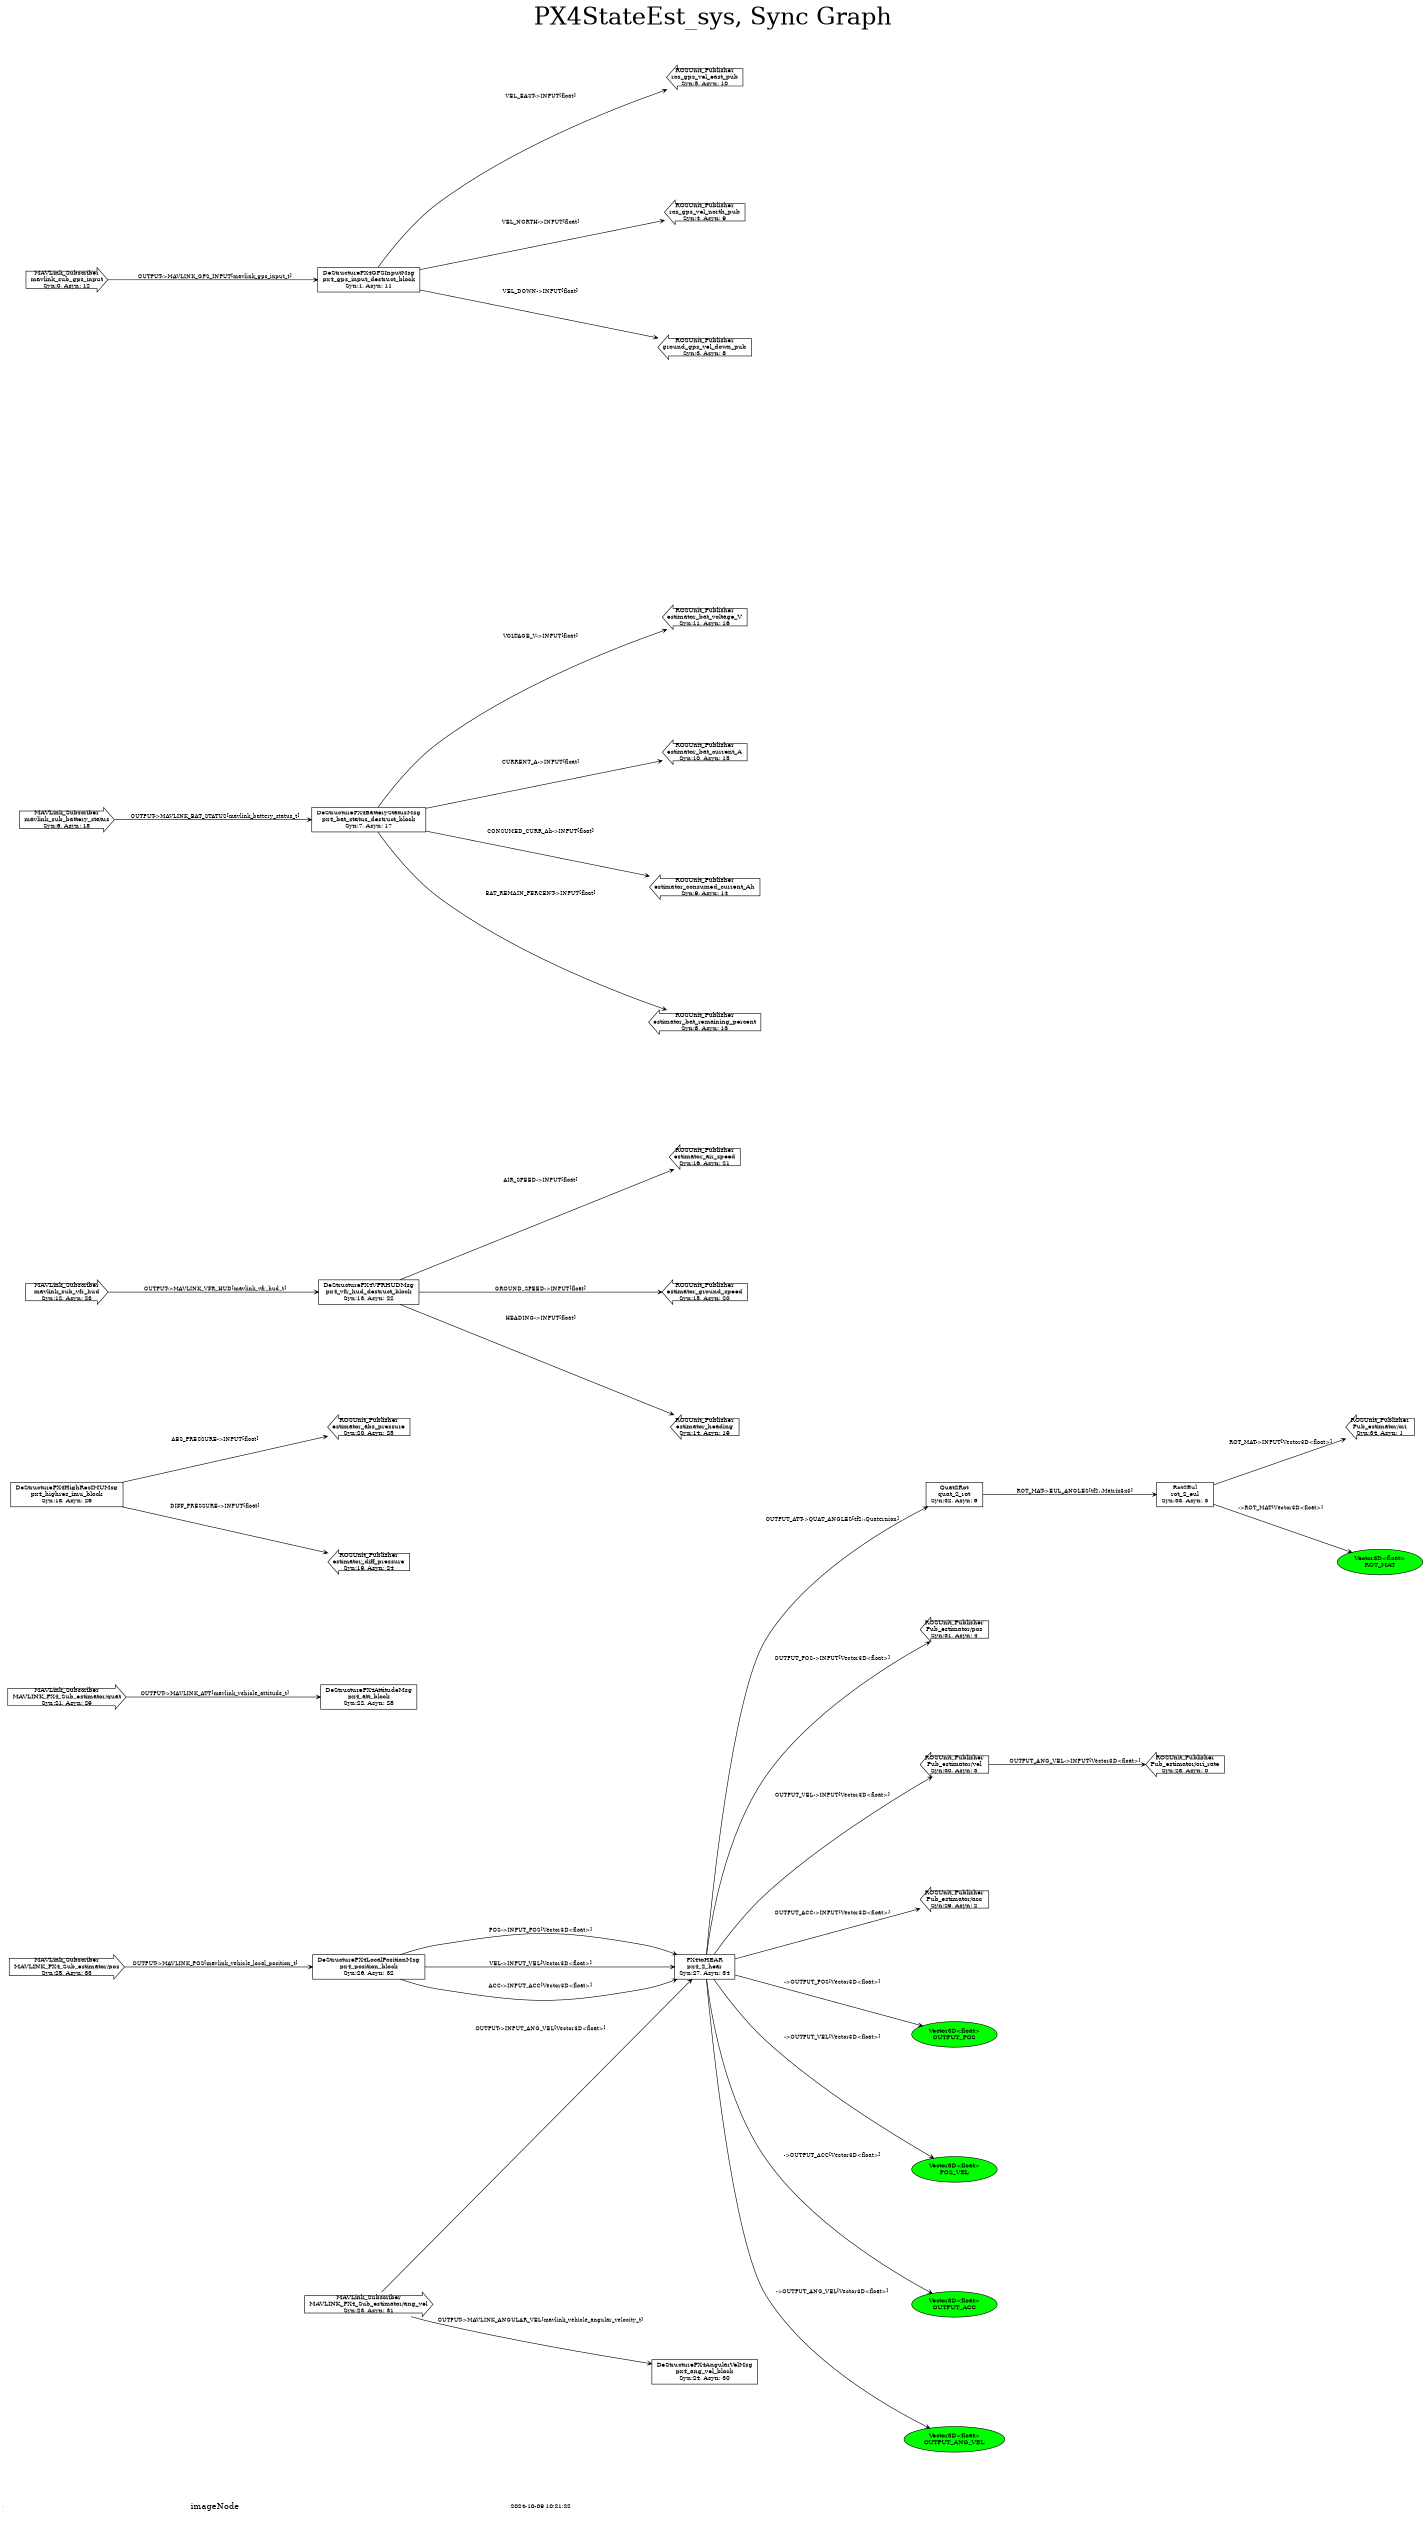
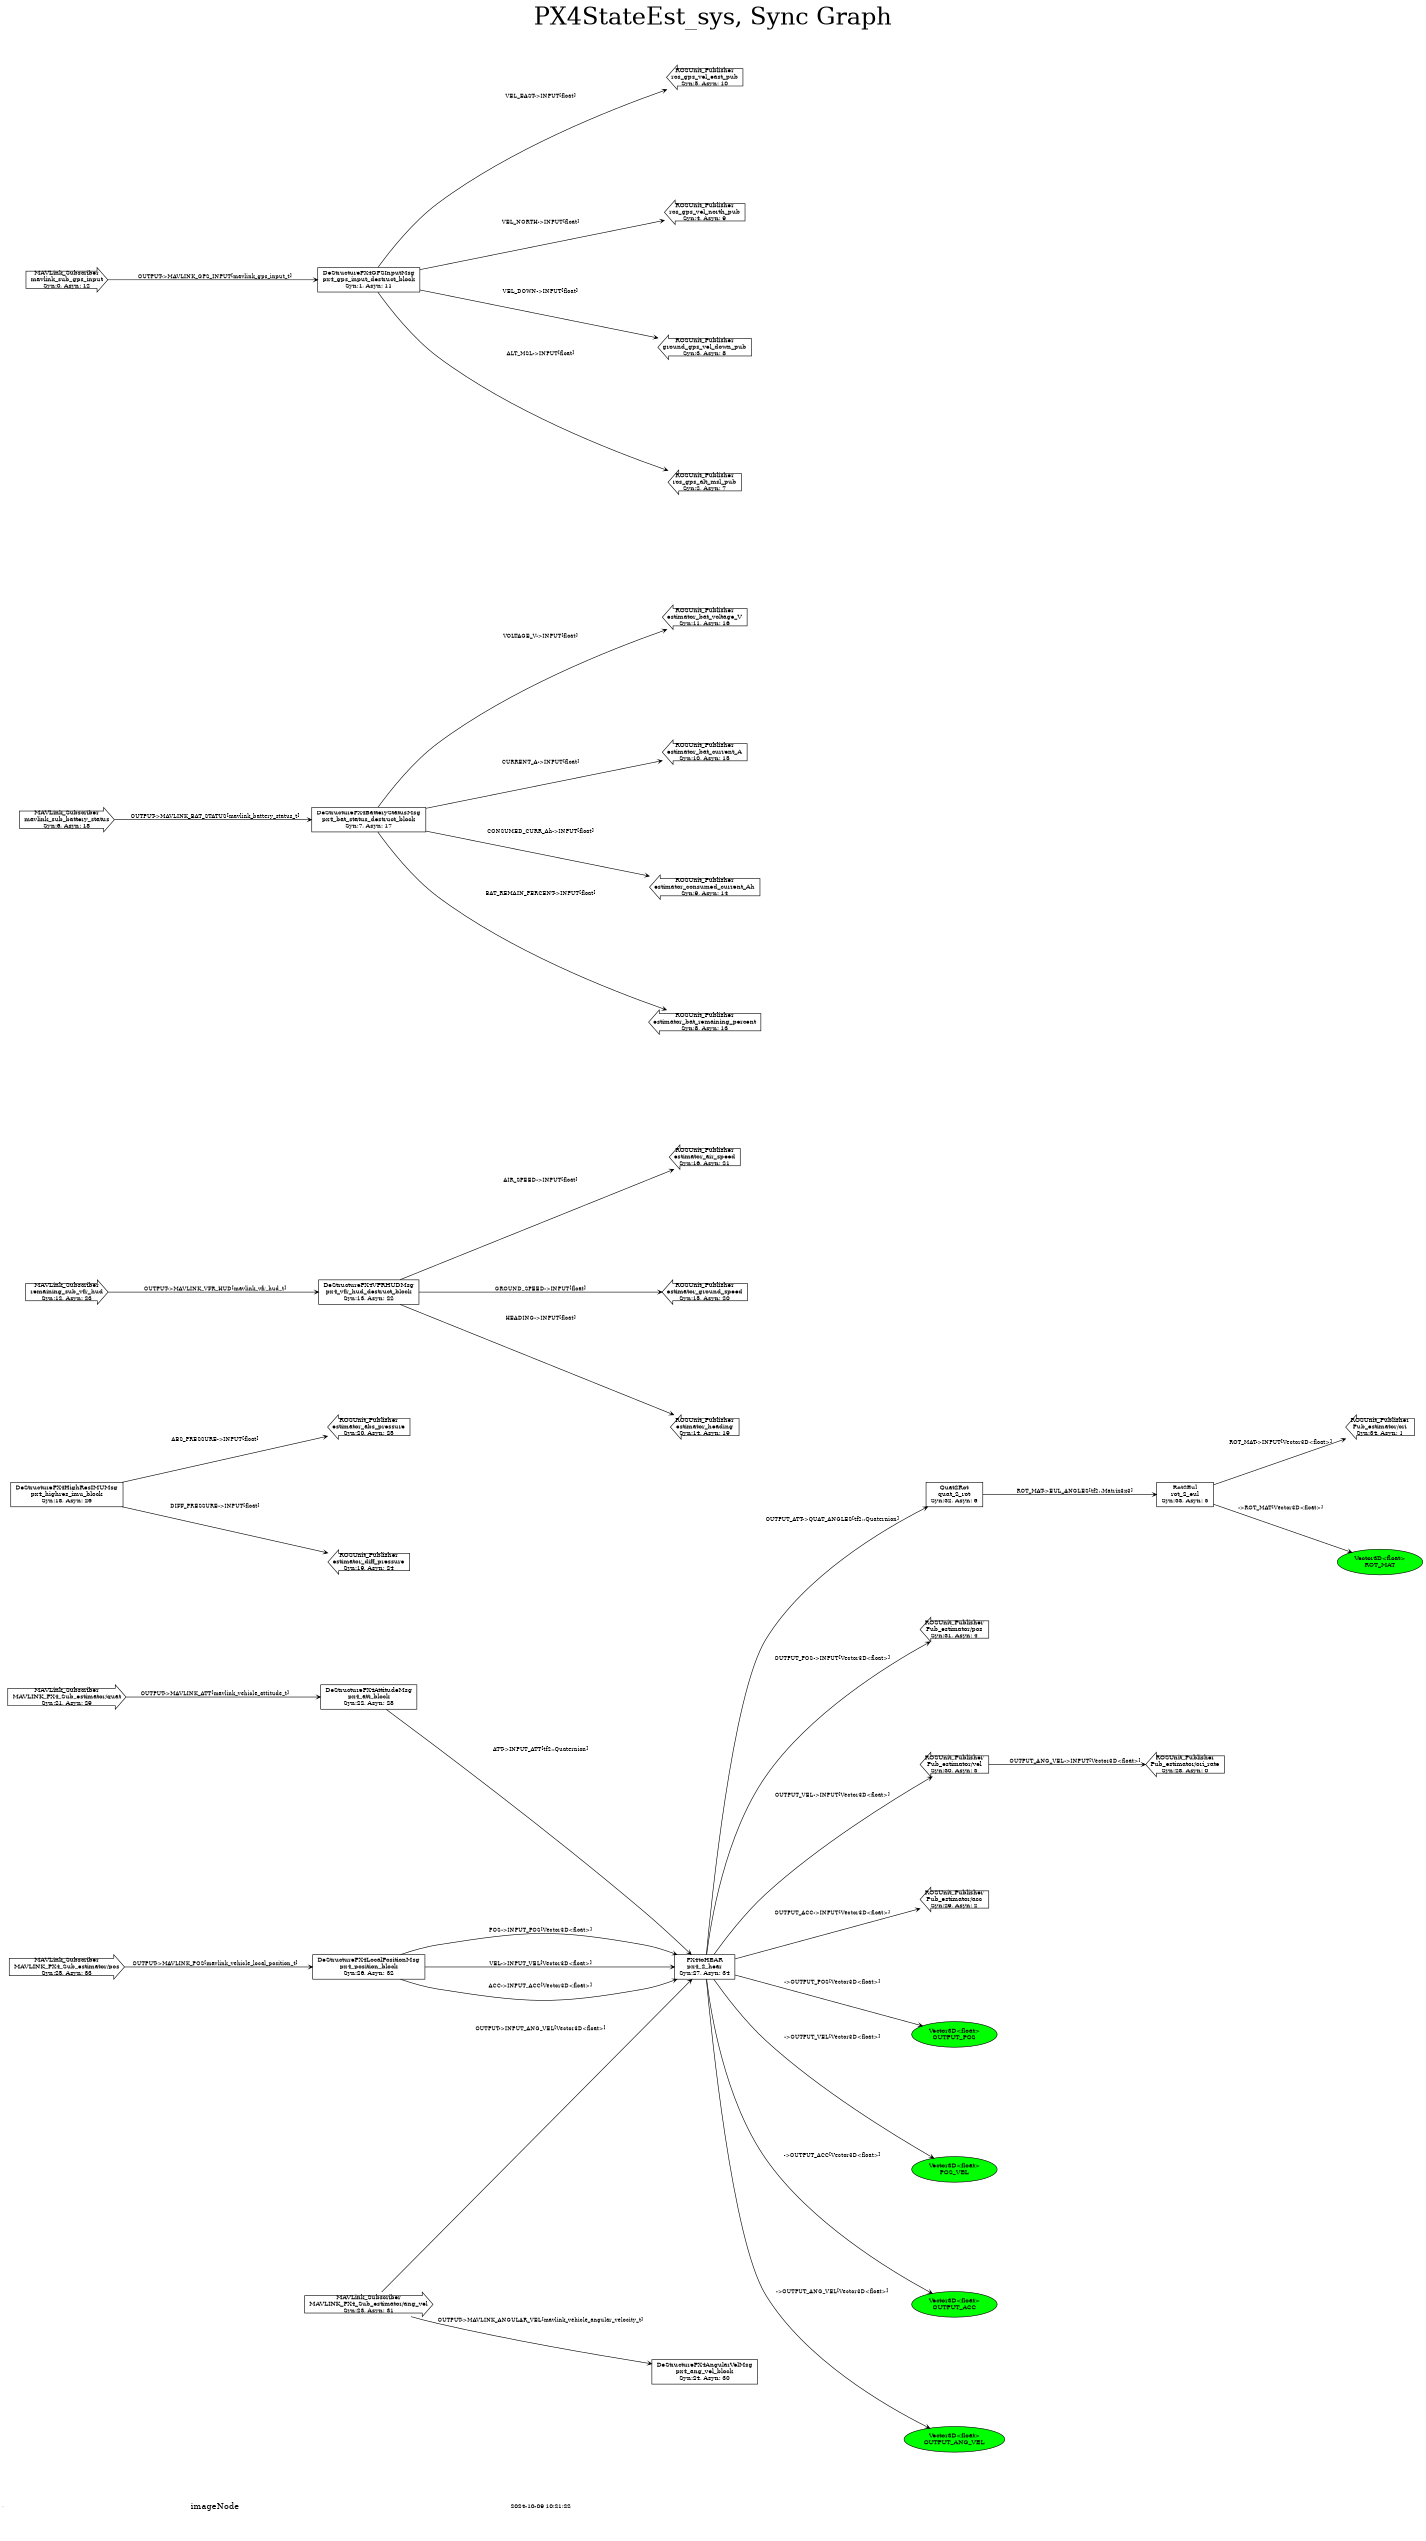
none -> (705, 482)
(67, 1292) -> (67, 1292)
none -> (540, 1827)
